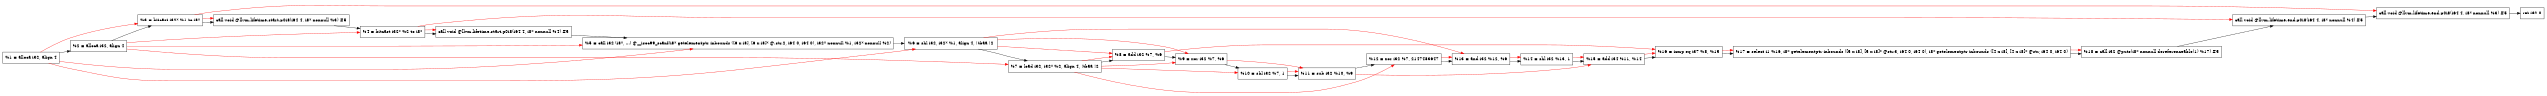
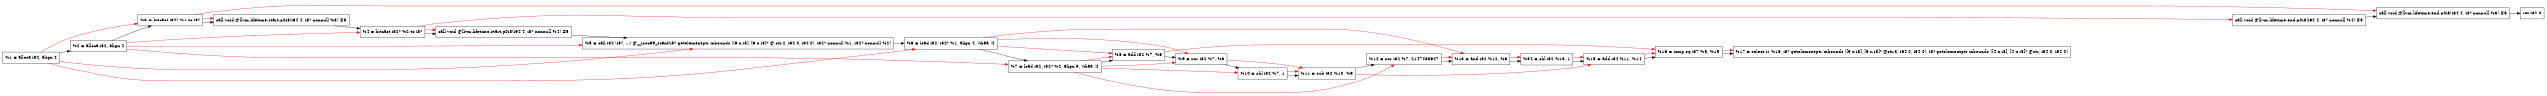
(951, 43) -> (951, 43)
(2152, 52) -> none
(1547, 59) -> (1547, 59)
(1055, 67) -> (1055, 67)
